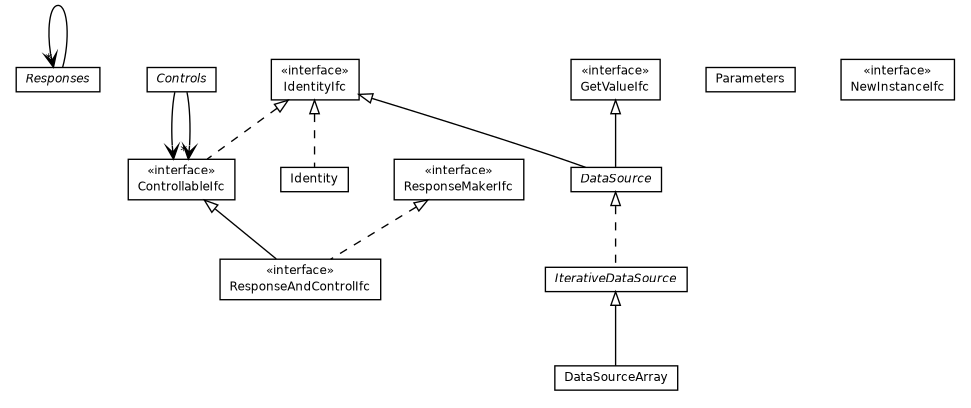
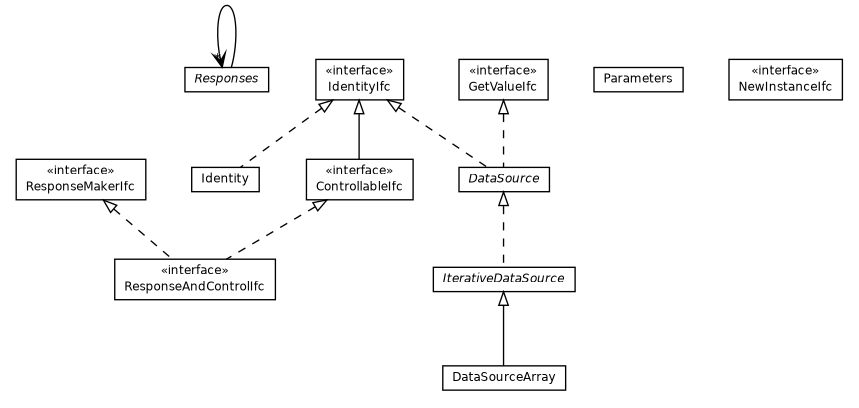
(181, 80) -> none
(479, 132) -> (443, 137)
(242, 134) -> (359, 136)
(616, 140) -> (504, 140)
(246, 234) -> (271, 233)
